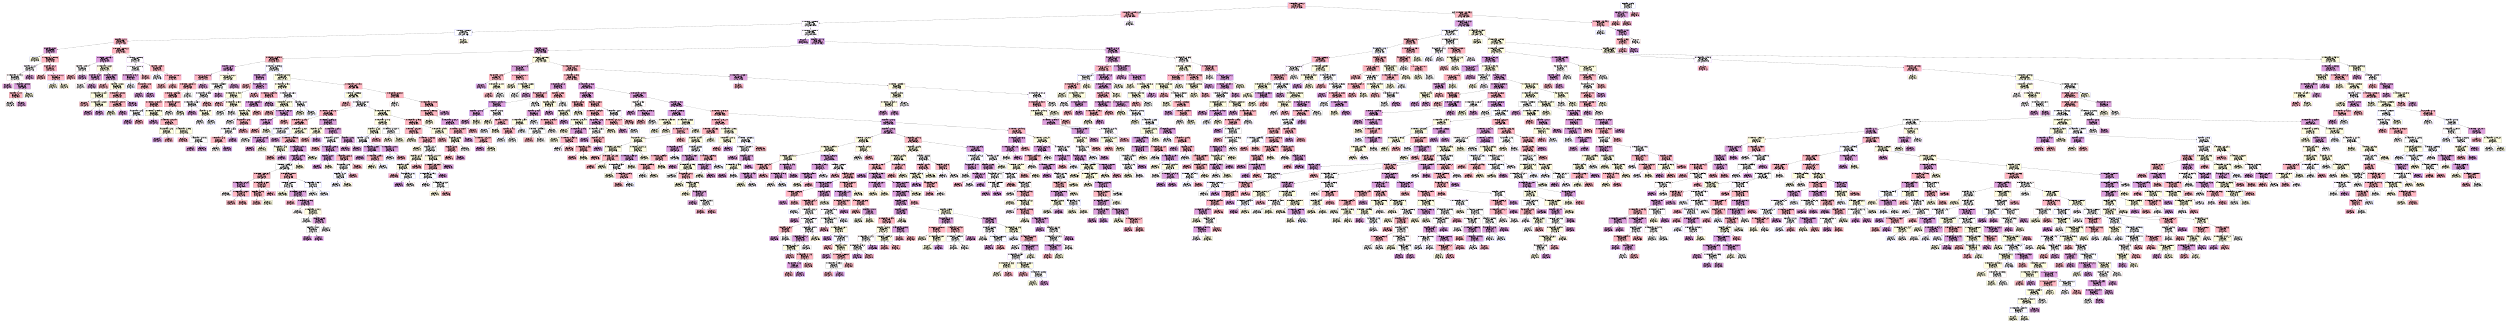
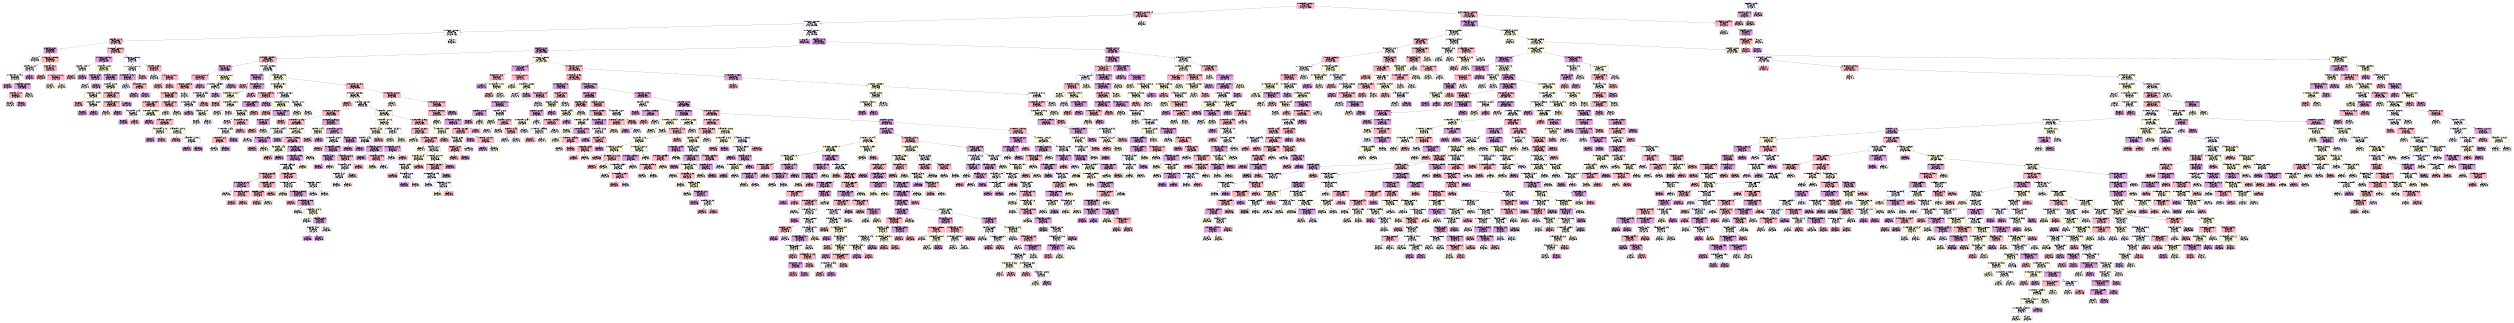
(103, 86) -> none
(1937, 238) -> none
